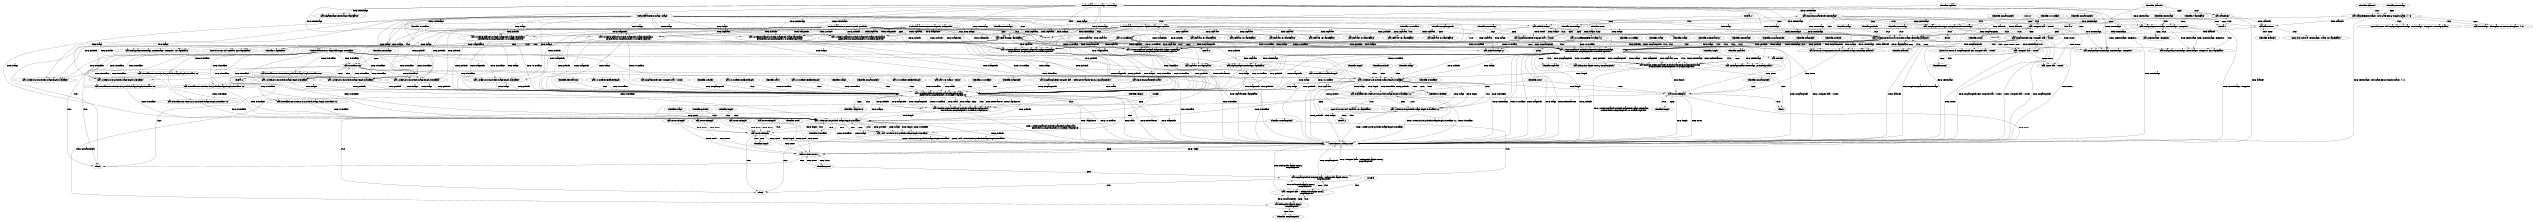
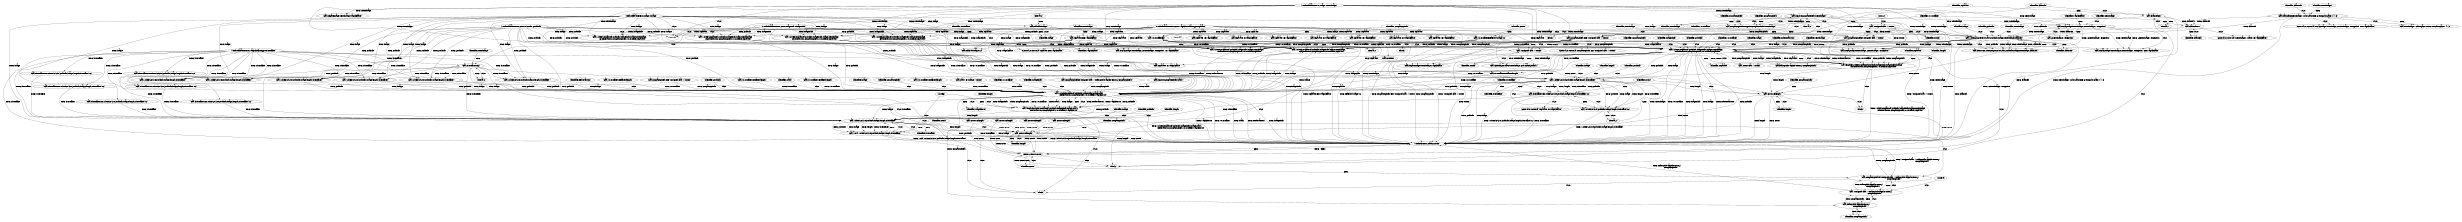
(1799, 94) -> (1350, 94)
(1857, 139) -> none
